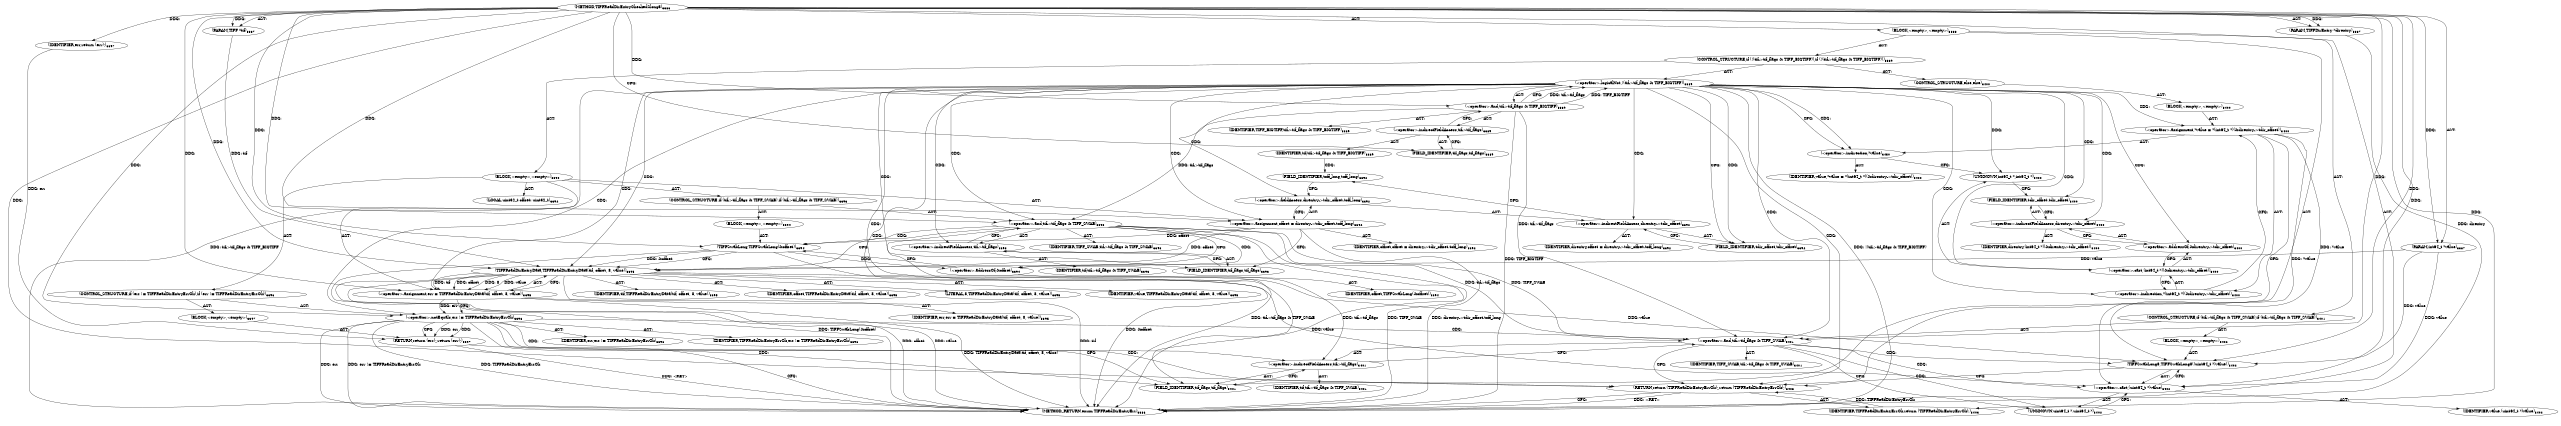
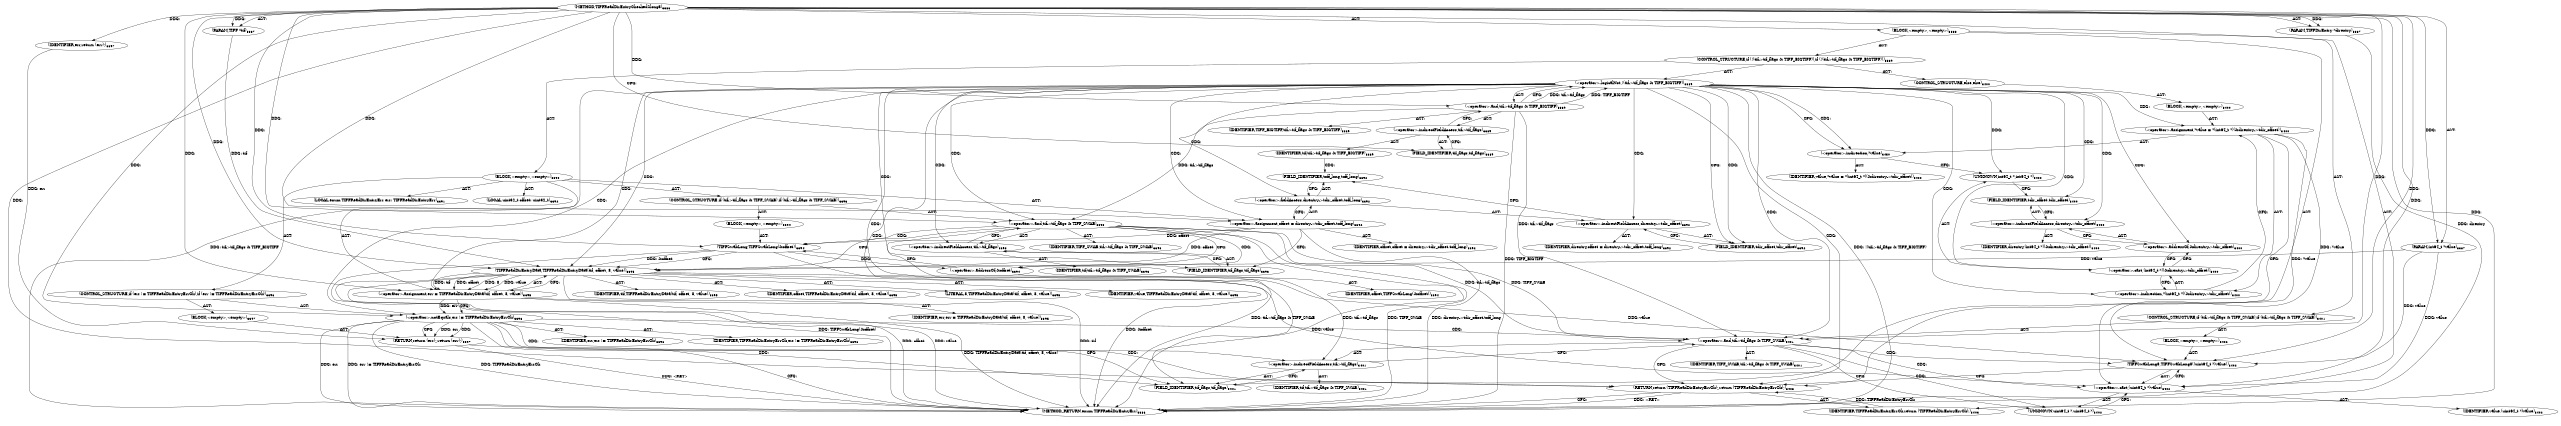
none -> (1321, 191)
none -> (380, 201)
(2188, 259) -> (2188, 259)
